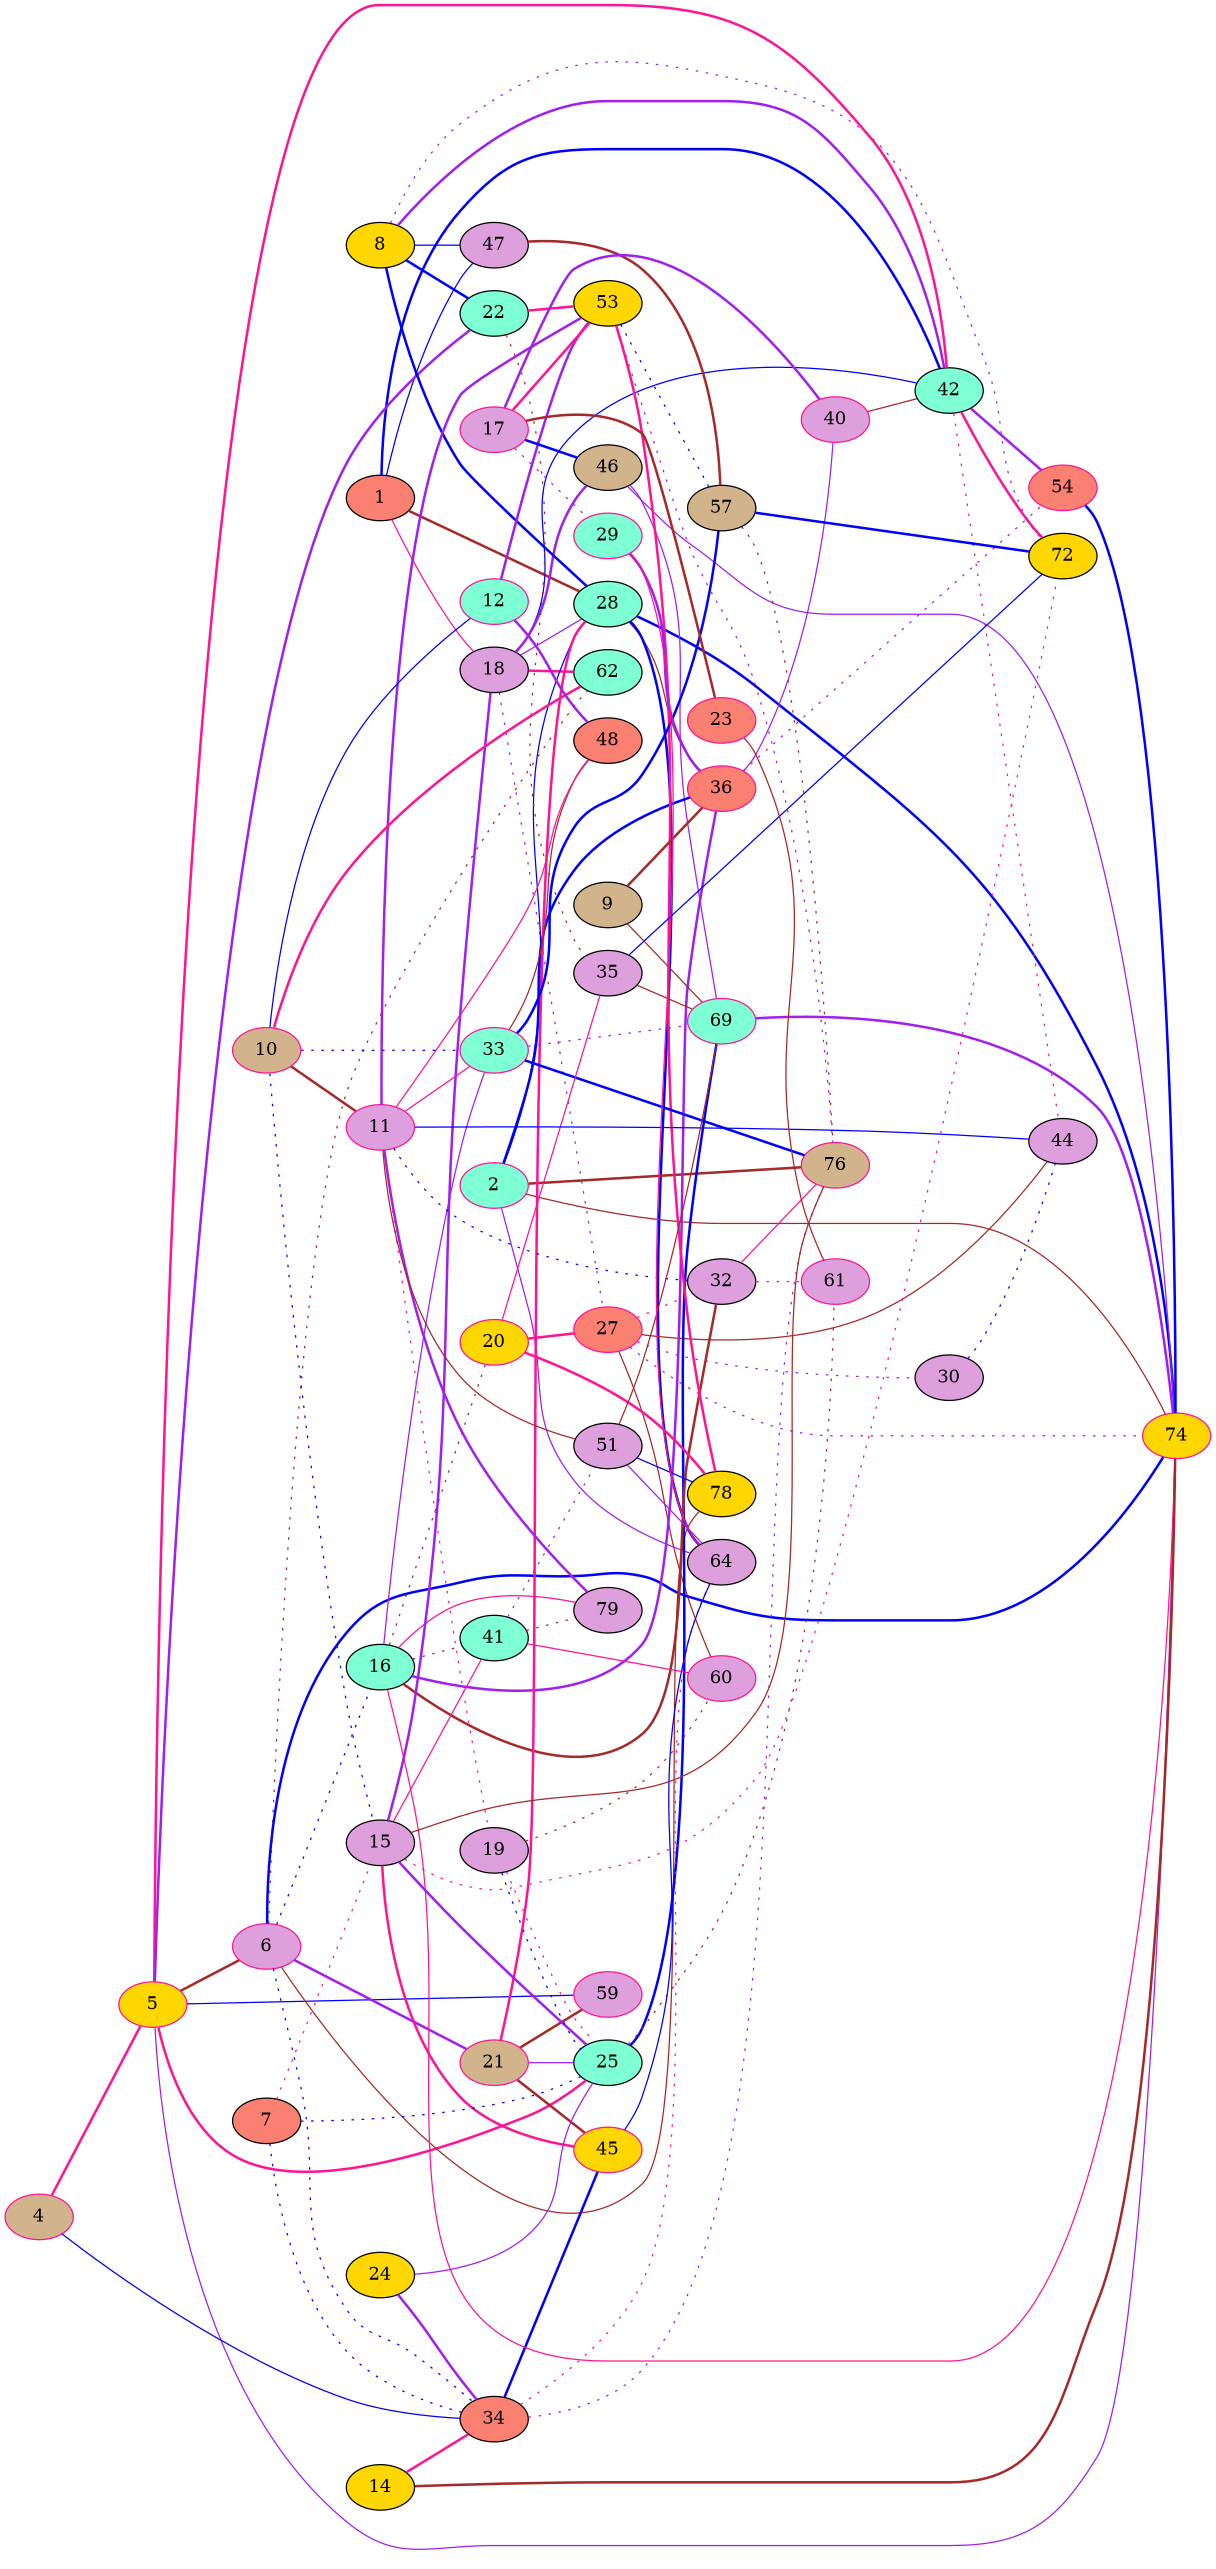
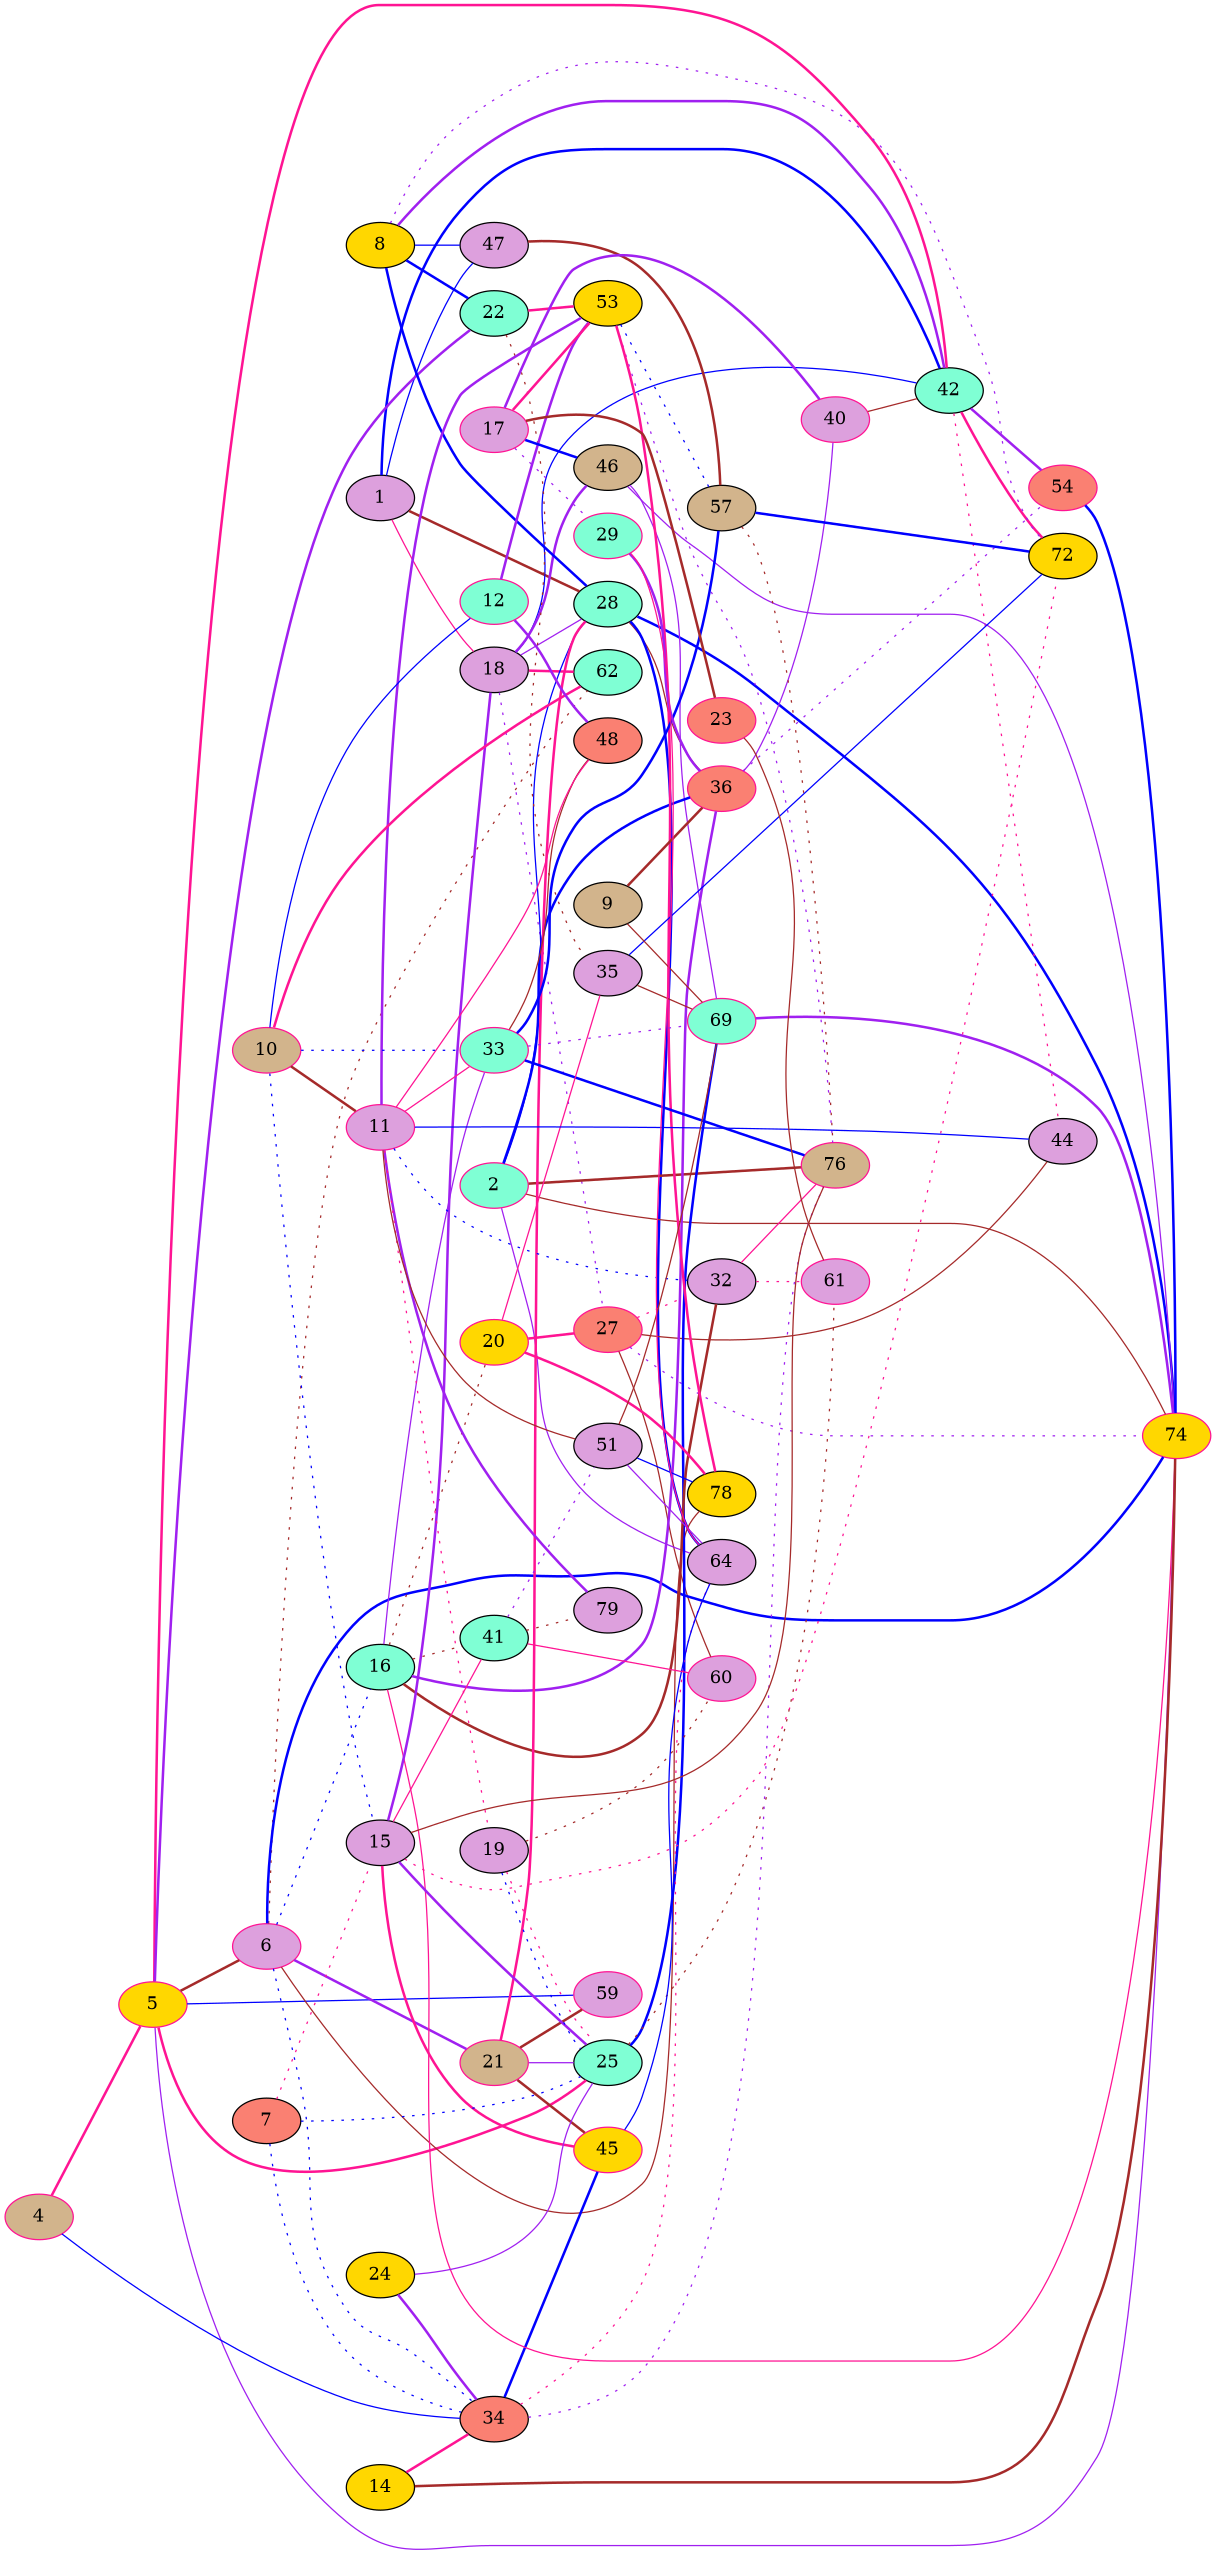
(380, 498) -> (380, 498)
(949, 1378) -> none
(480, 1599) -> none
